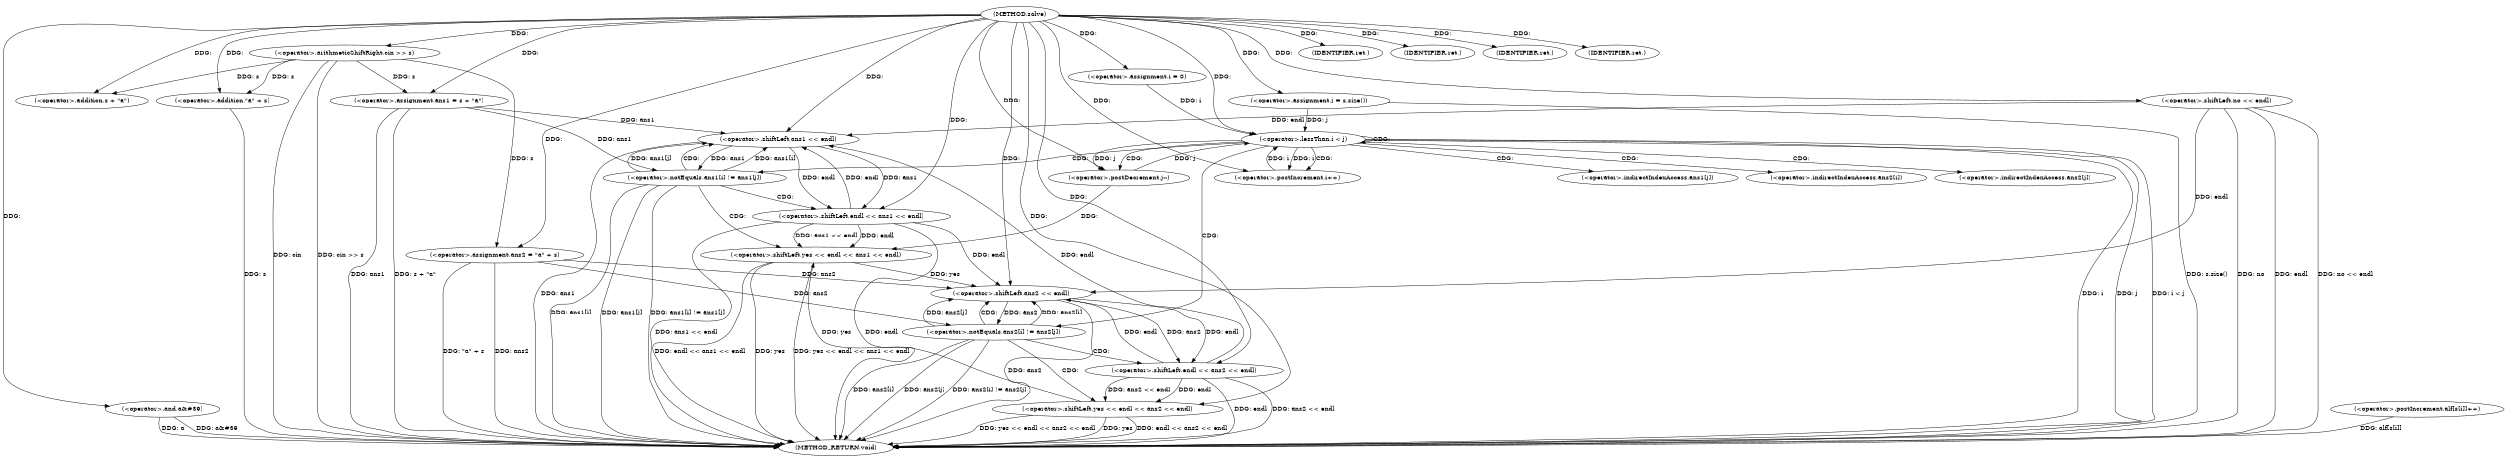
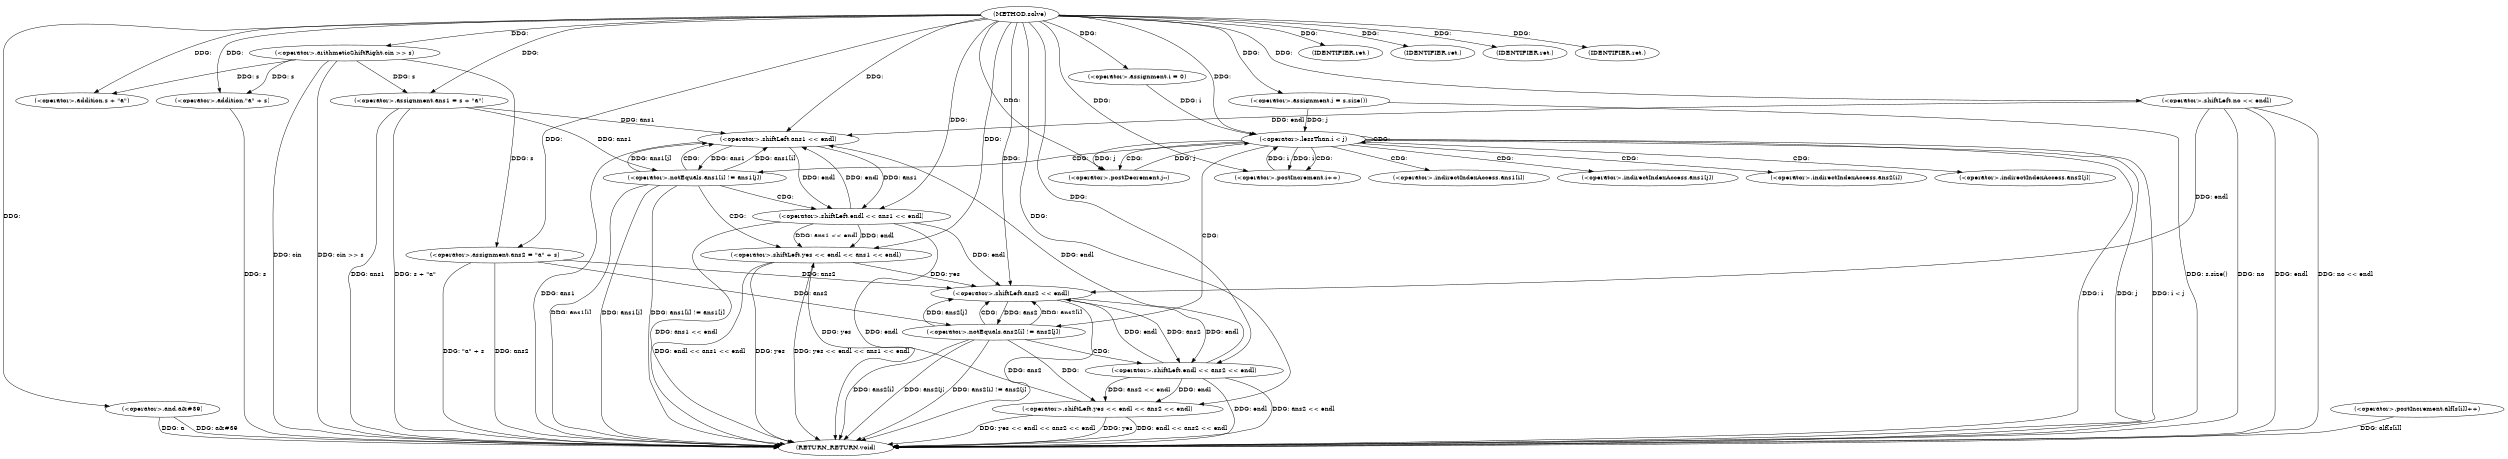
none -> (1459, 178)
(1010, 235) -> (982, 158)
(1072, 371) -> (1072, 371)
(836, 448) -> (836, 448)
